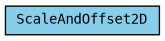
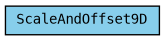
(82, 20) -> (82, 20)
